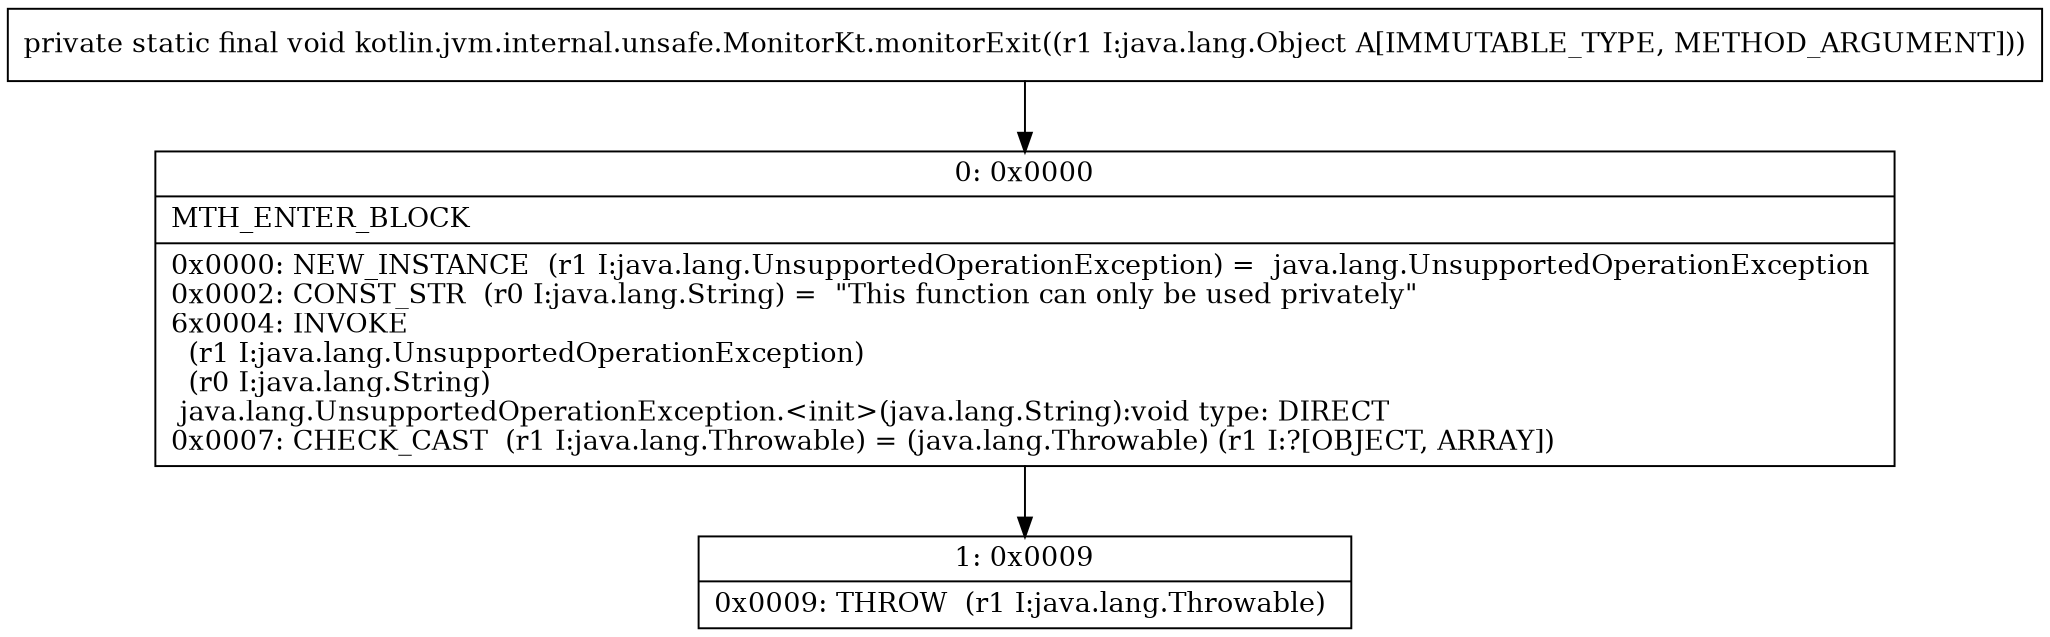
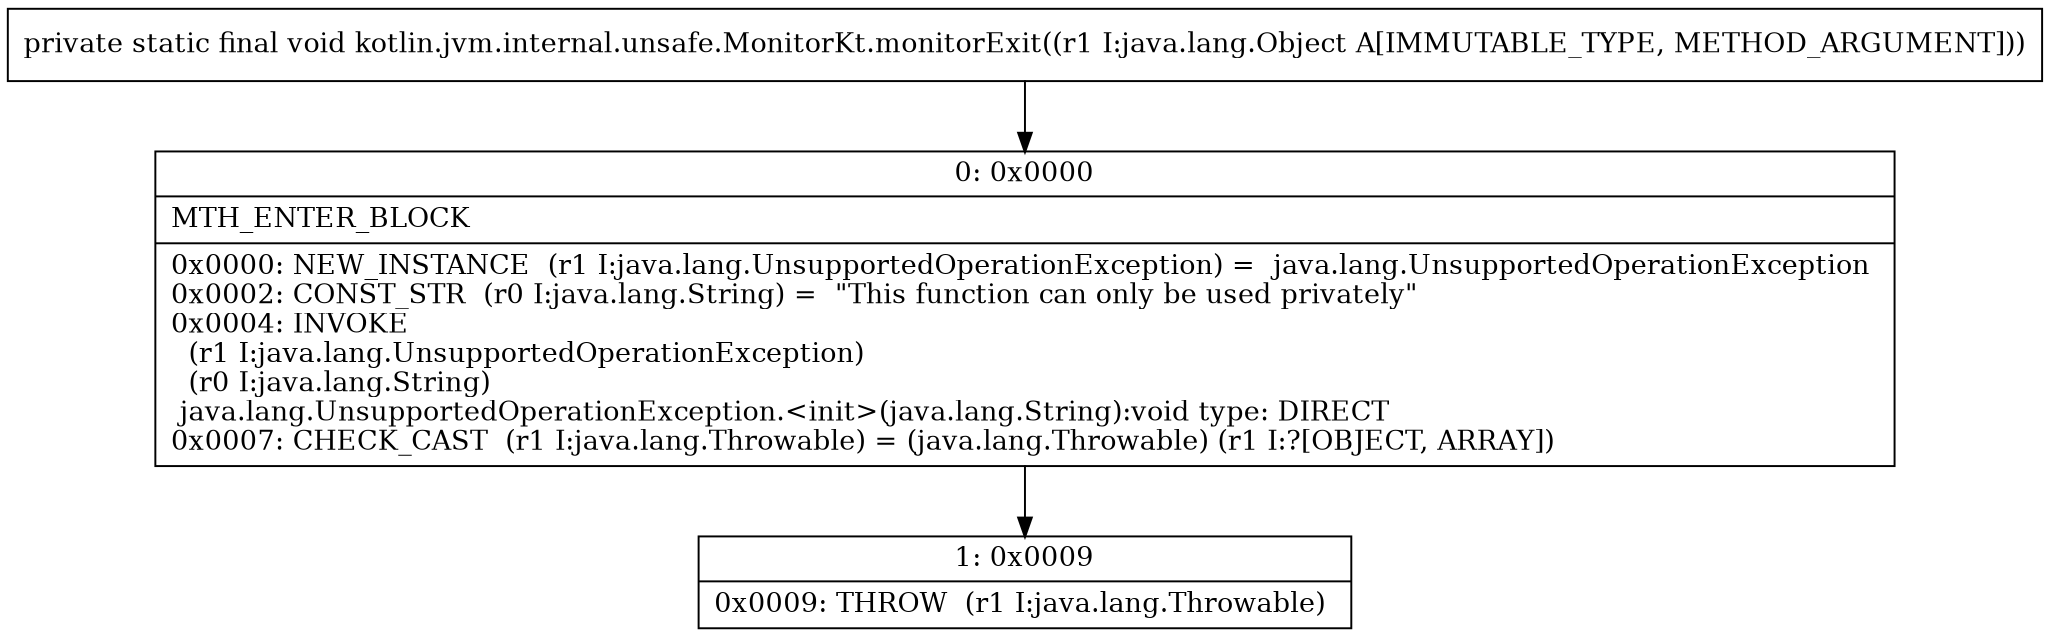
(299, 324) -> (299, 324)
